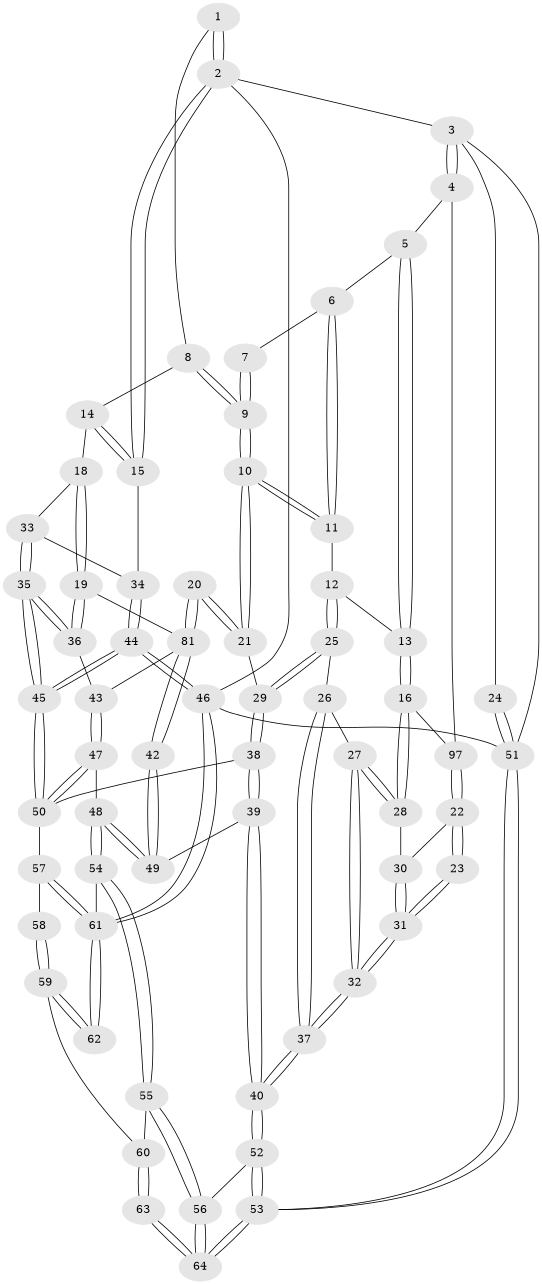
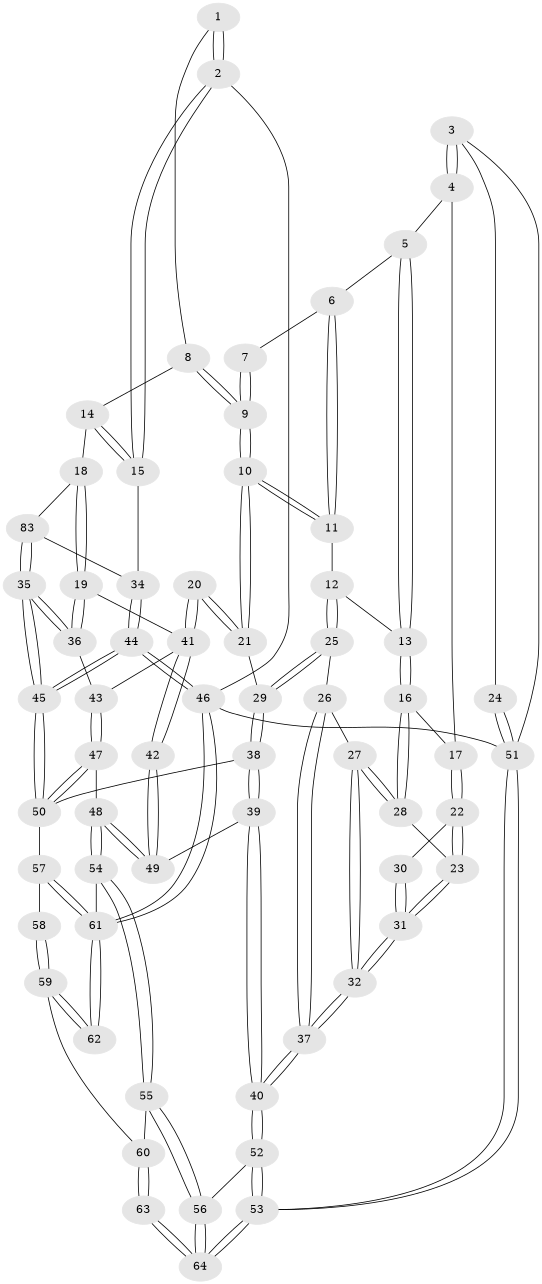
(335, 103) -> none
(28, 529) -> (28, 529)
(189, 642) -> (189, 642)
(456, 756) -> (456, 756)
(401, 841) -> (426, 838)
